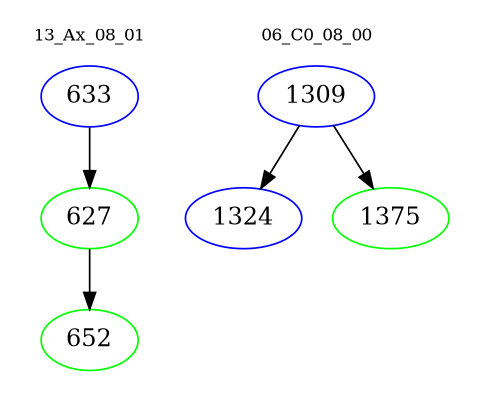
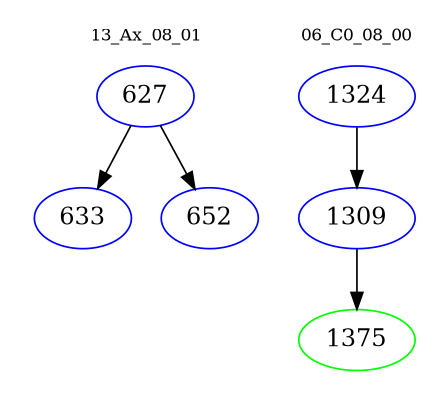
(90, 149) -> (118, 149)
(285, 150) -> (357, 149)
(90, 218) -> (145, 96)
(90, 340) -> (210, 218)
